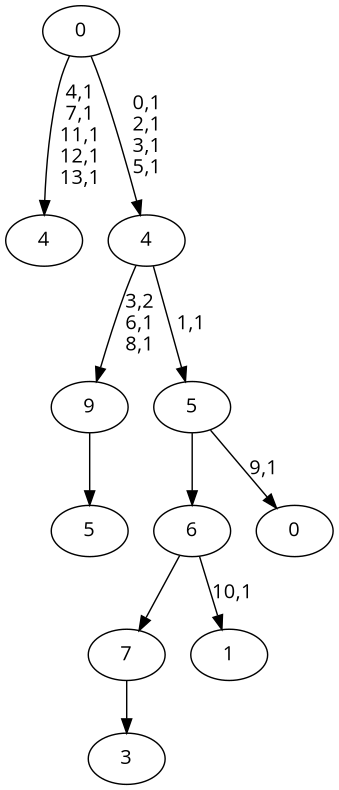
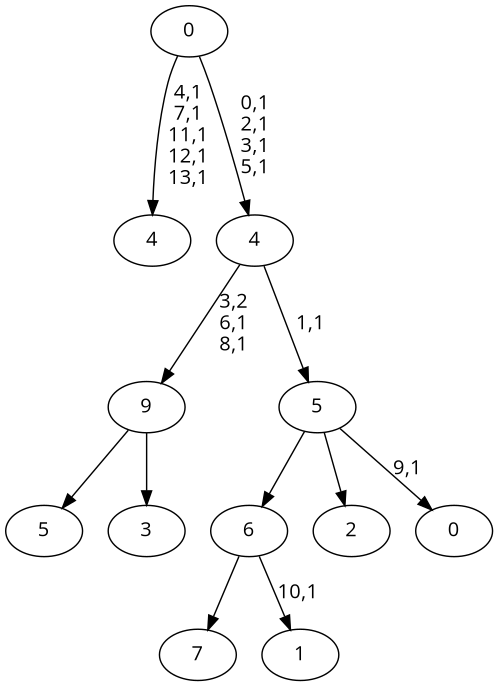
none -> (352, 531)
(127, 700) -> (147, 462)
